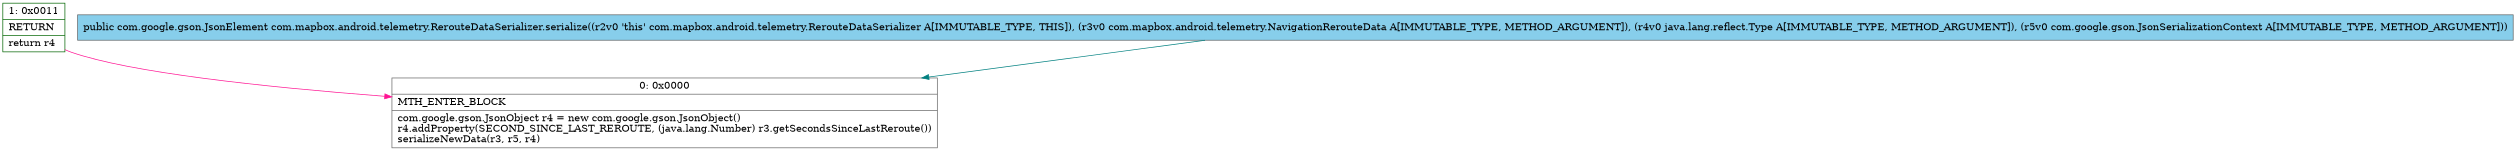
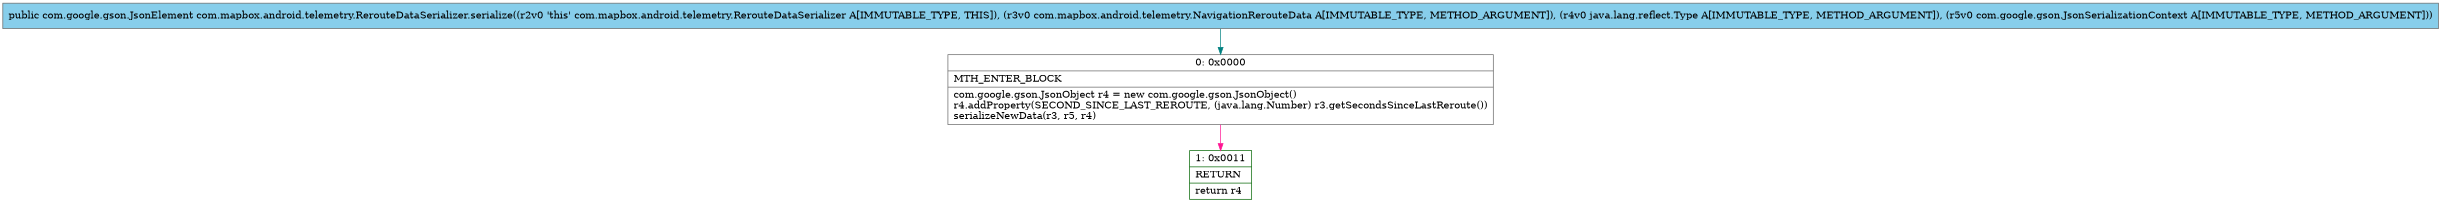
(224, 81) -> (1221, 134)
